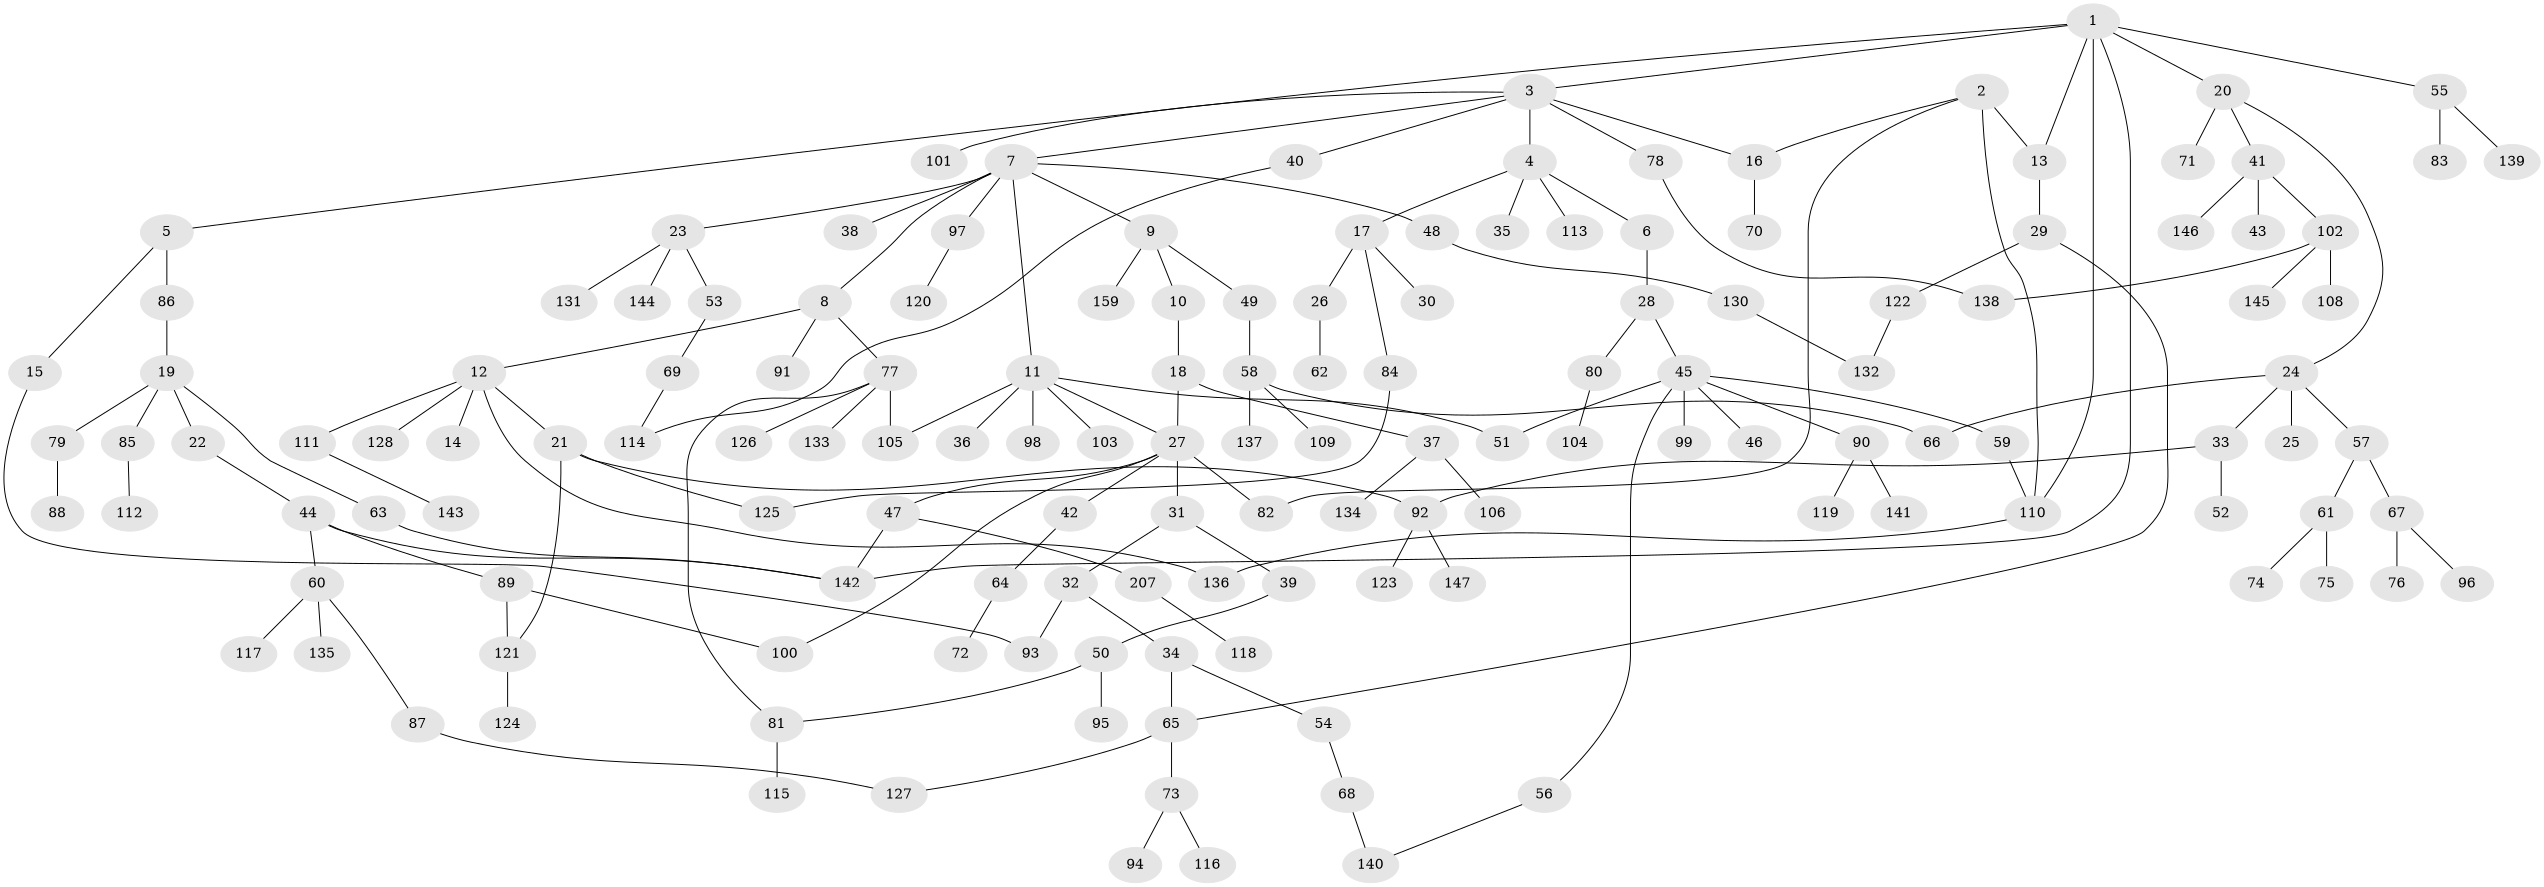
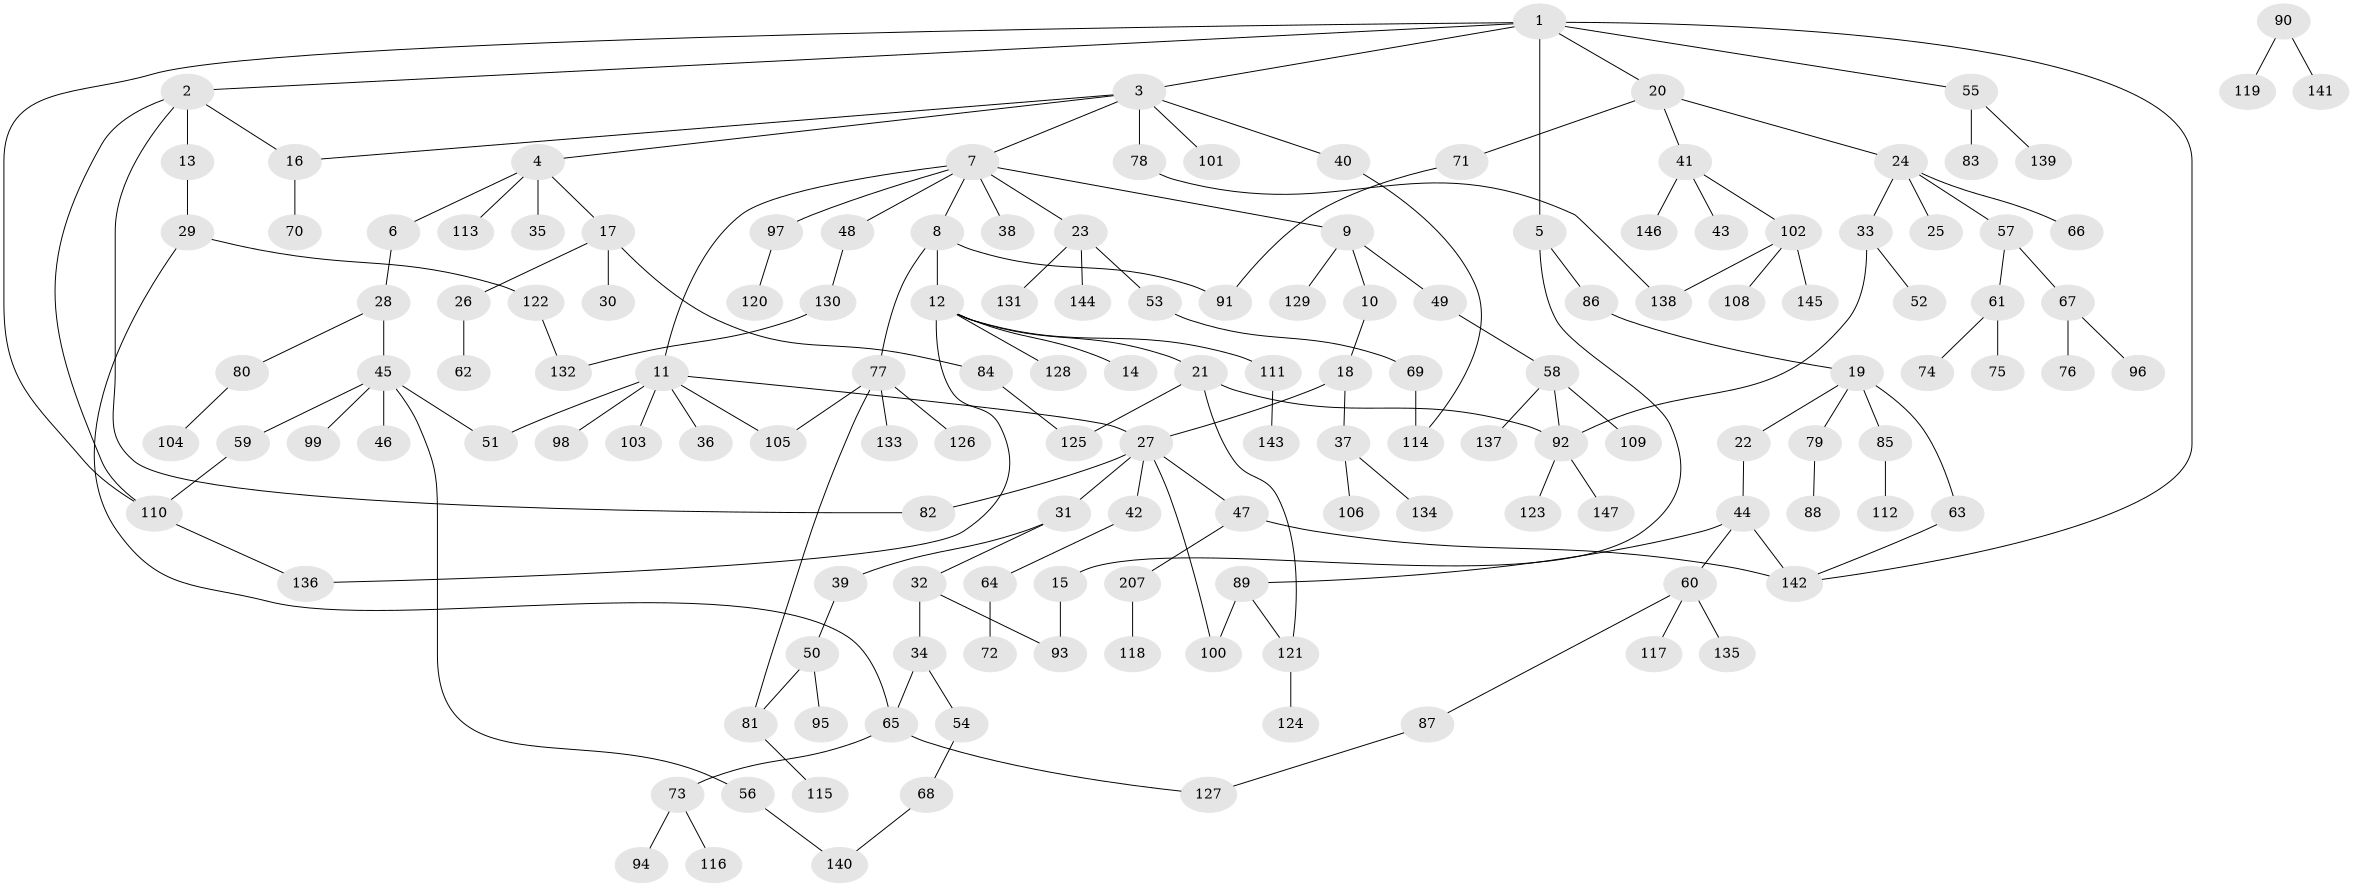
(2066, 92) -> (864, 57)
none -> (1325, 208)
(1106, 303) -> (1298, 303)
(1607, 407) -> (1557, 408)
(1783, 412) -> none
